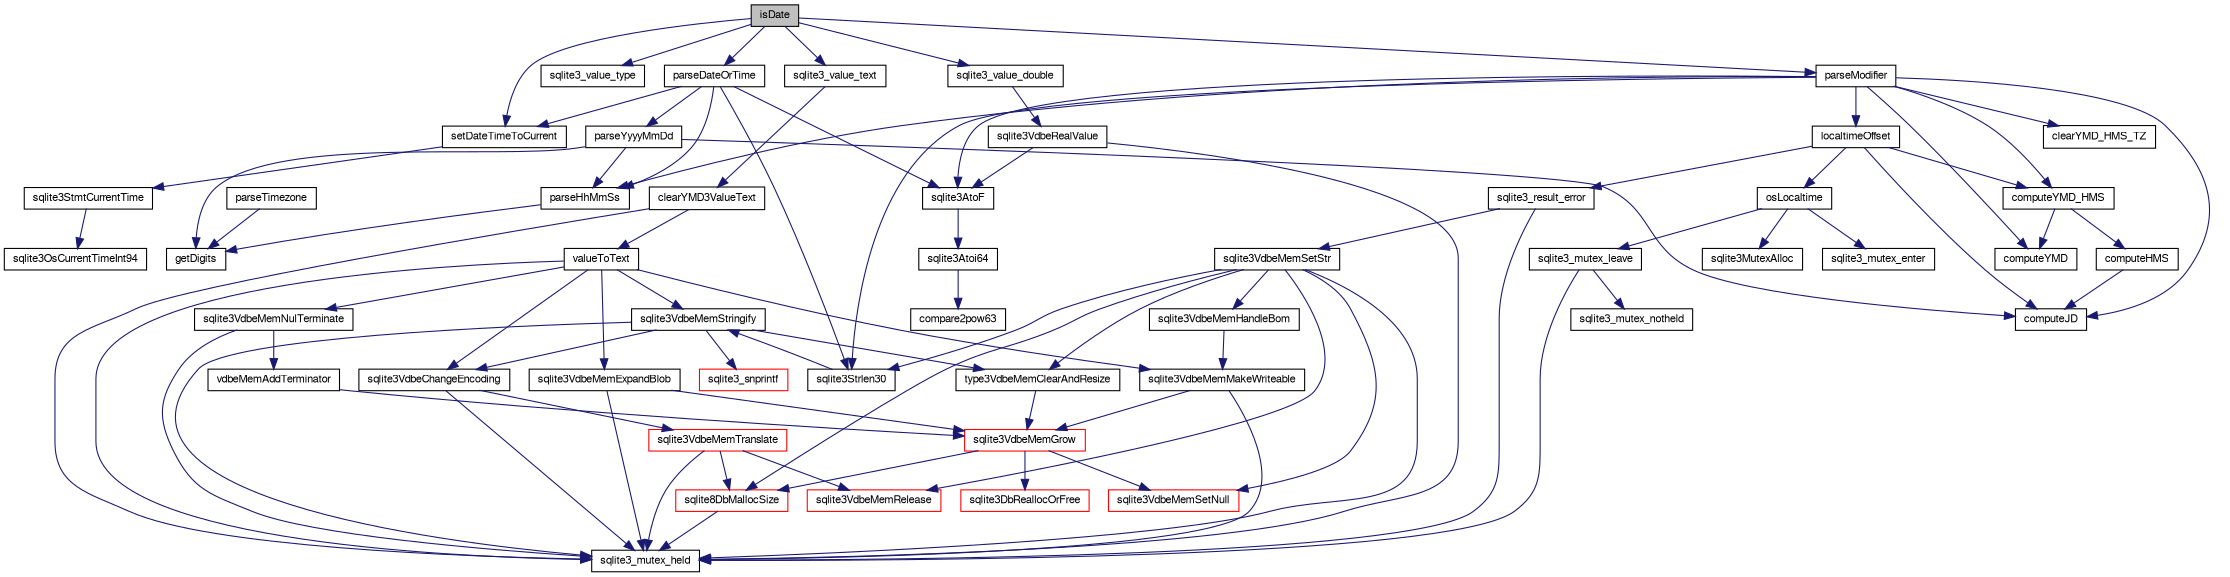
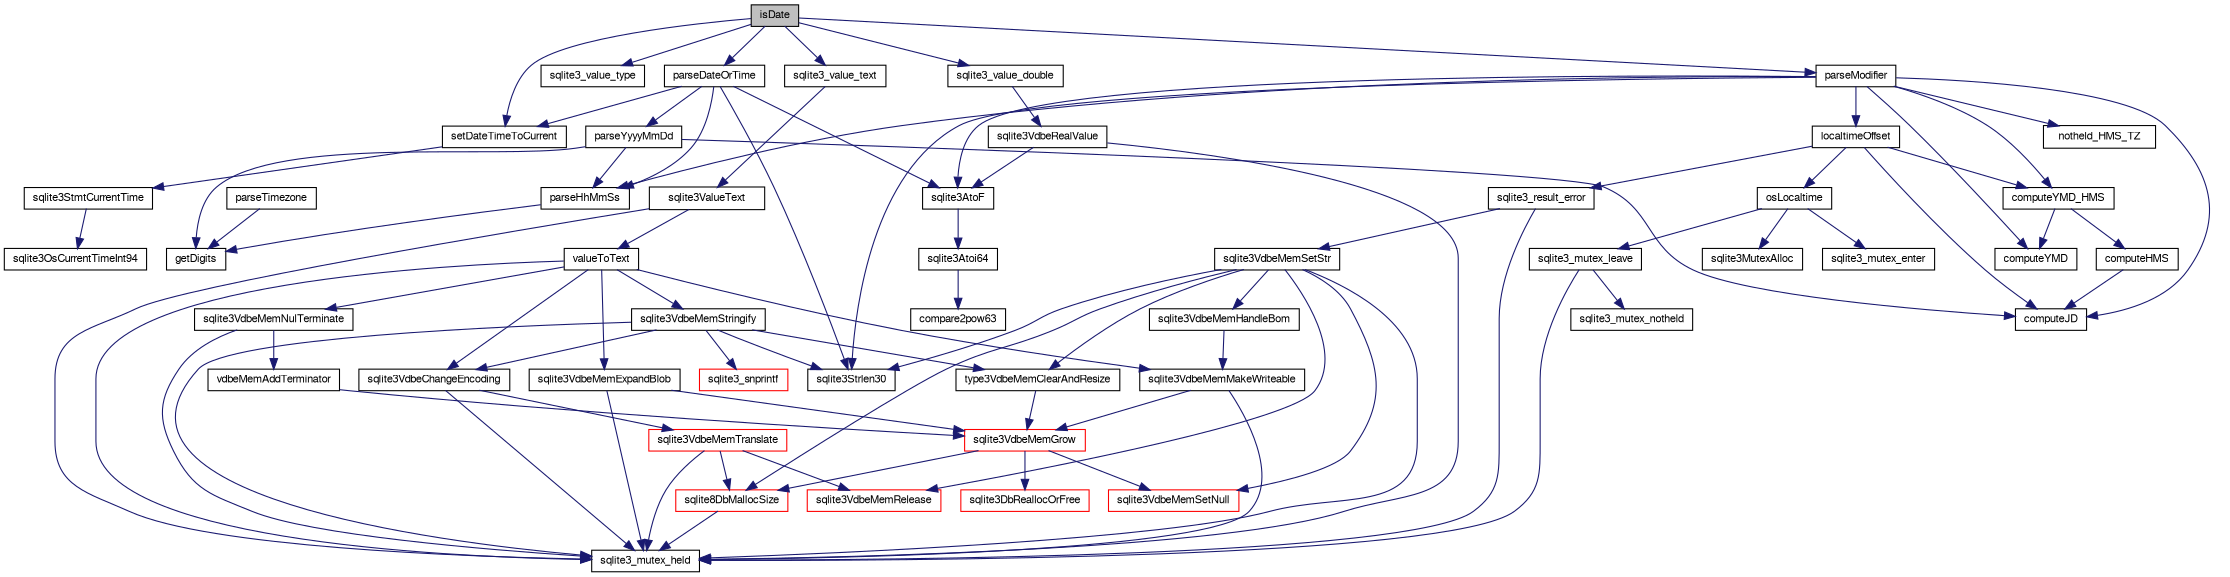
(2100, 137) -> (2100, 137)
(707, 198) -> (707, 198)
(786, 351) -> (764, 348)
